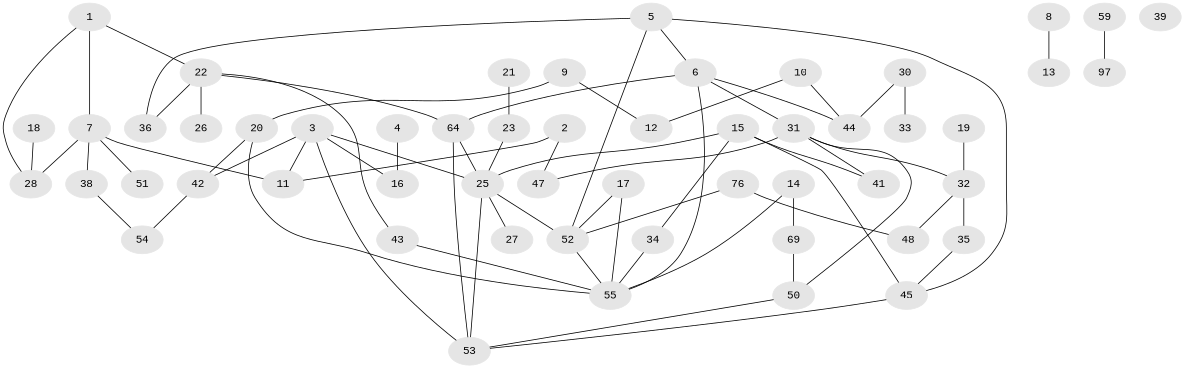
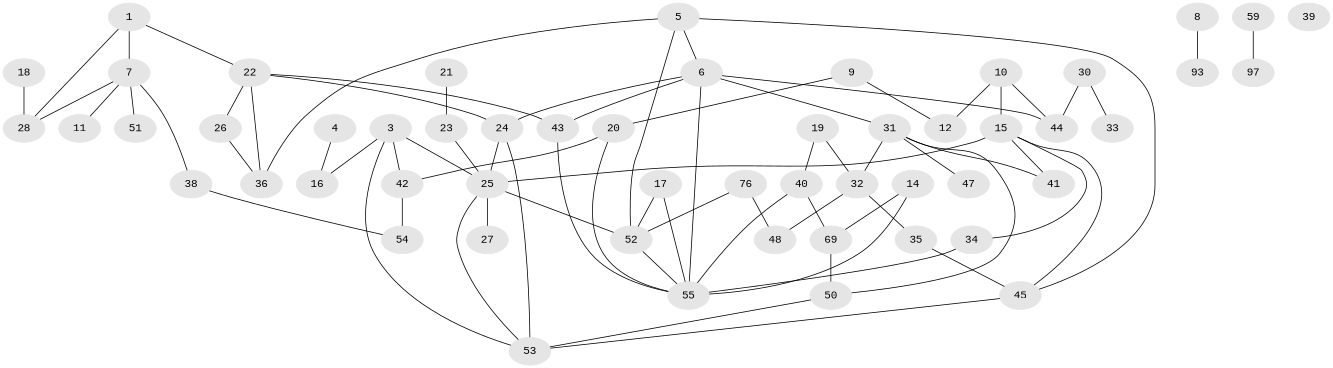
(1049, 73) -> (1198, 73)
none -> (628, 98)
none -> (1001, 101)
(453, 128) -> (502, 128)
(565, 128) -> none
none -> (241, 156)
(298, 156) -> none
none -> (801, 184)
